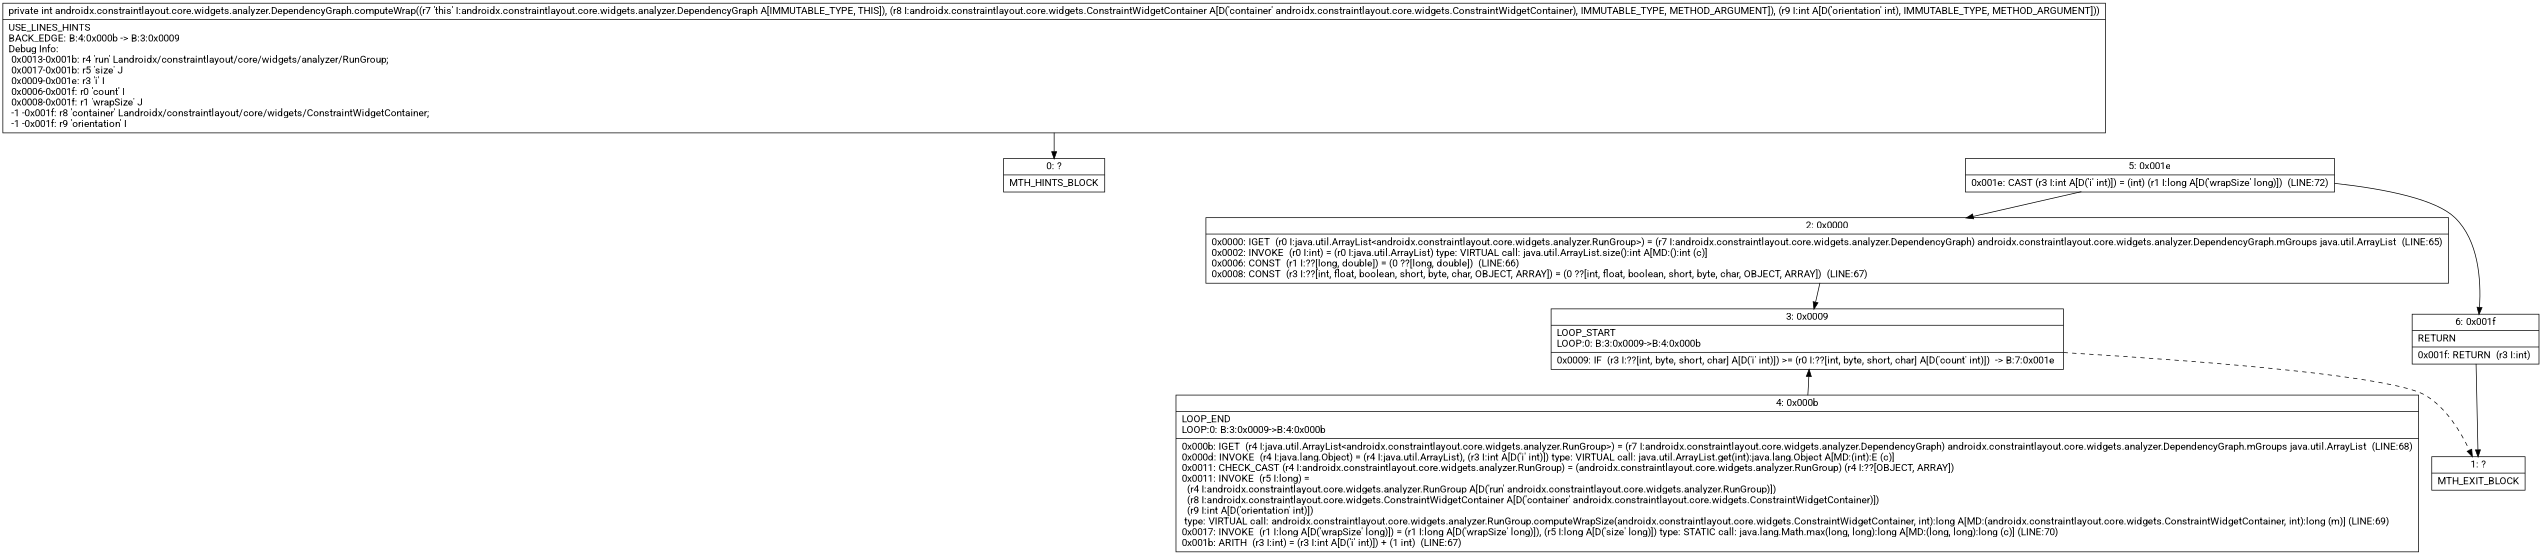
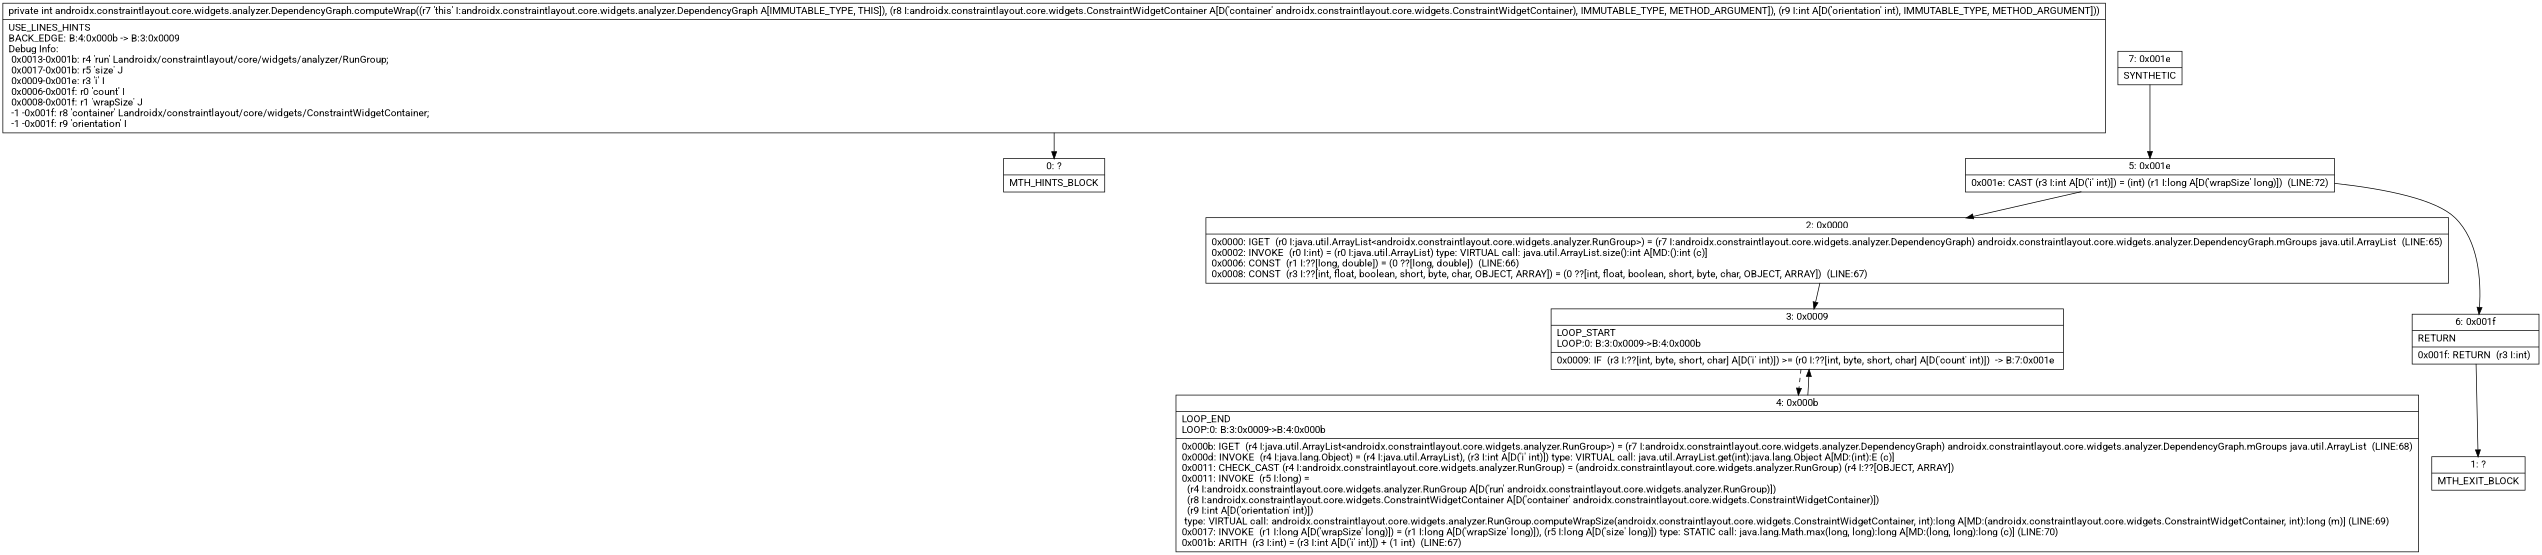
none -> (2150, 68)
(2281, 369) -> (1800, 379)
